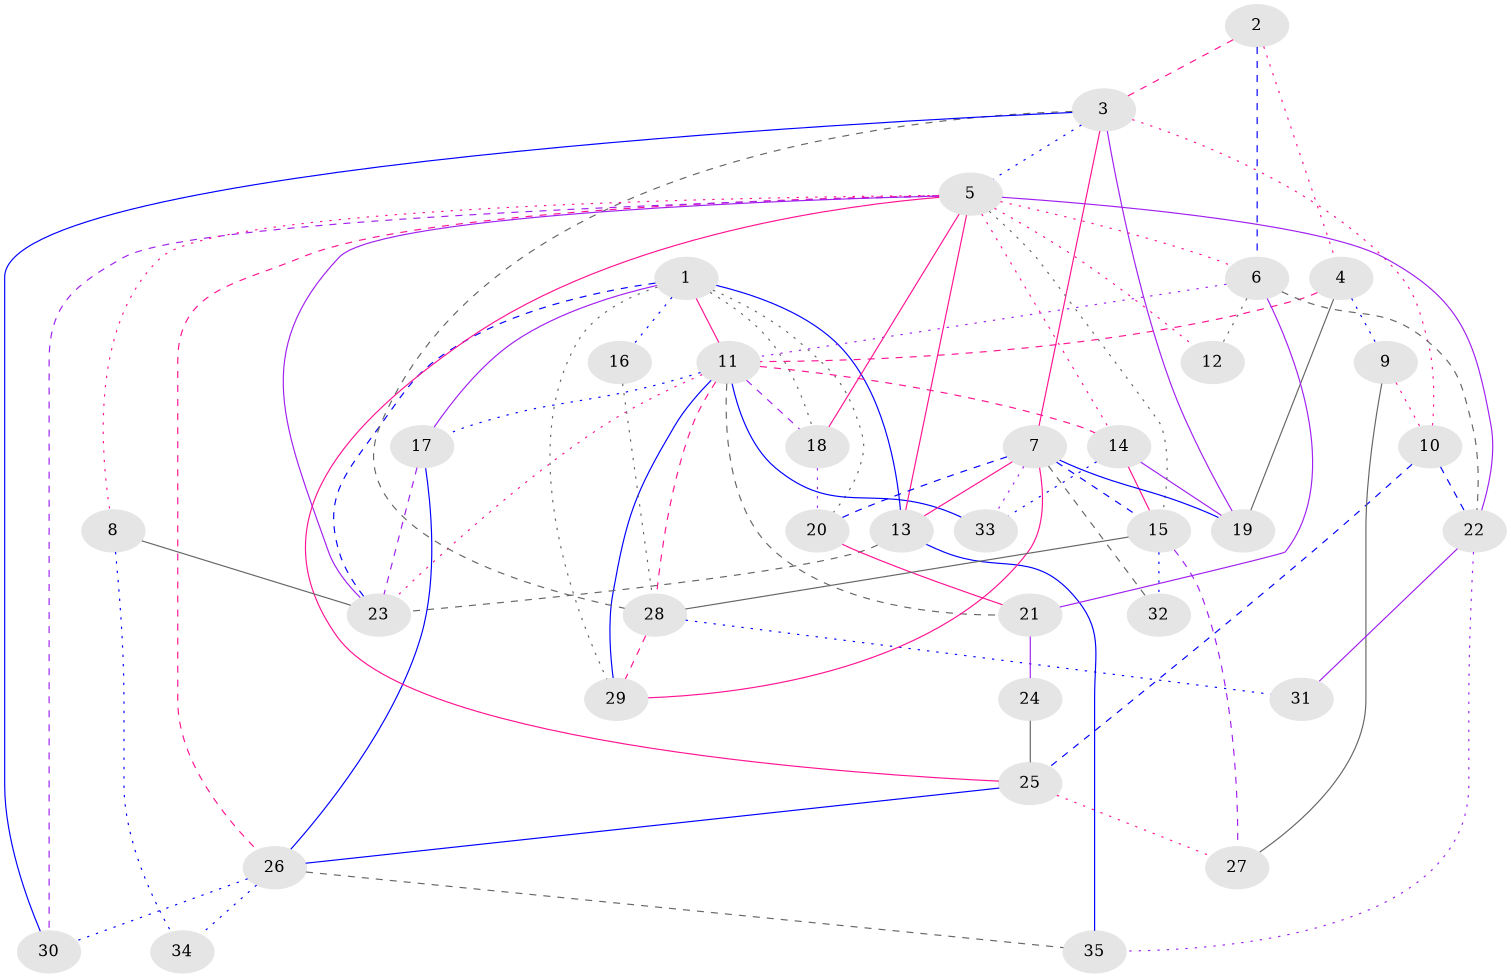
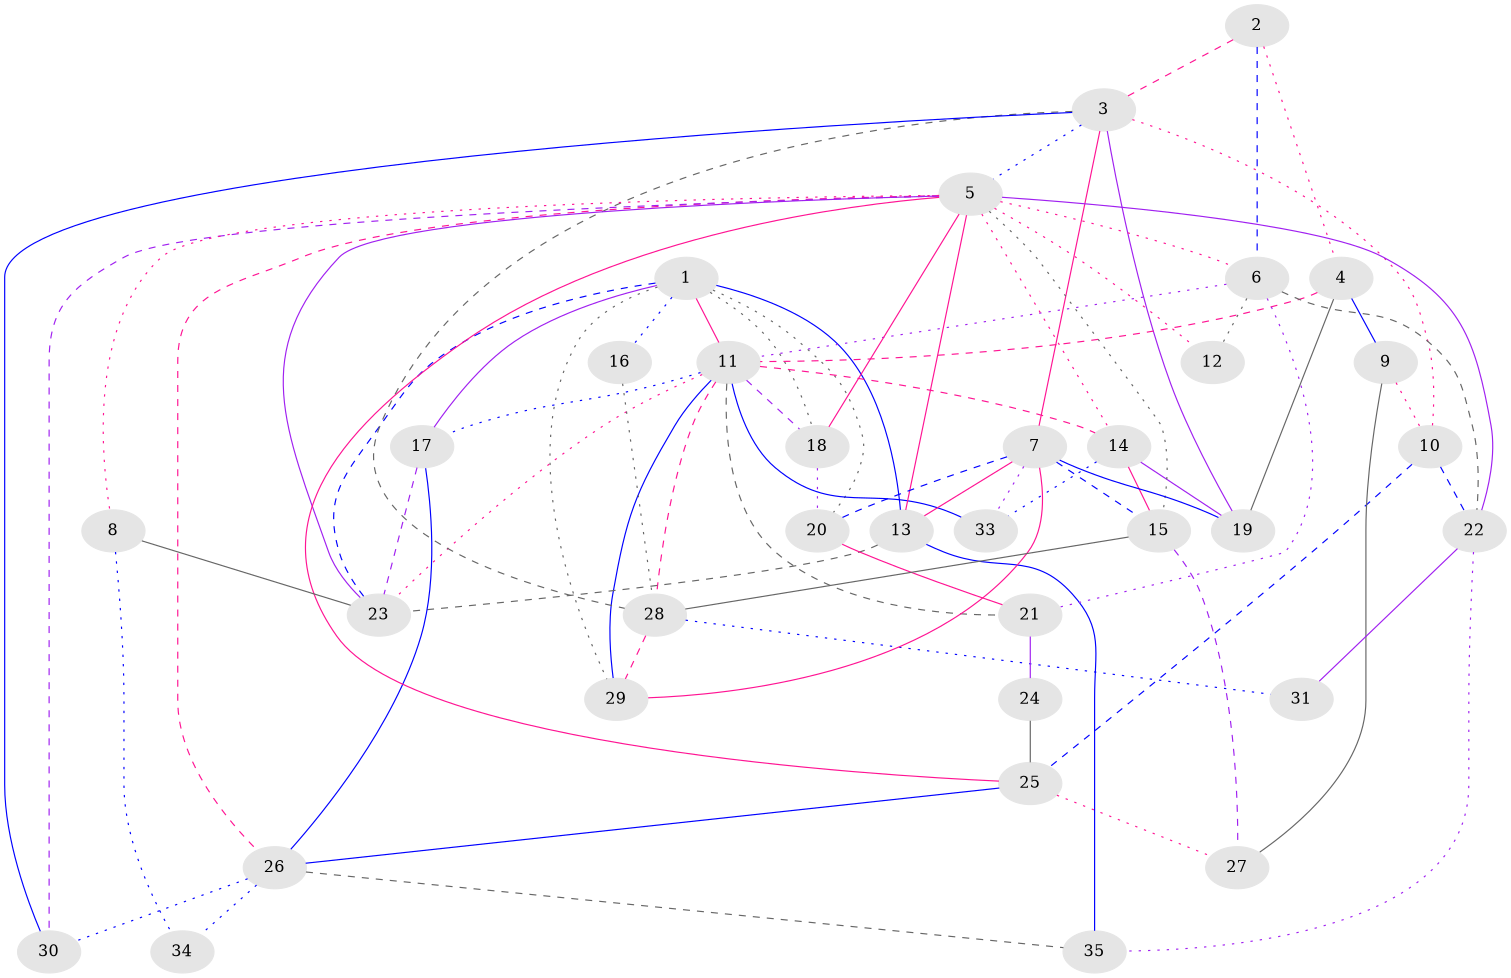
(1364, 322) -> (1364, 322)
(1294, 537) -> (1294, 537)
(1159, 615) -> none
